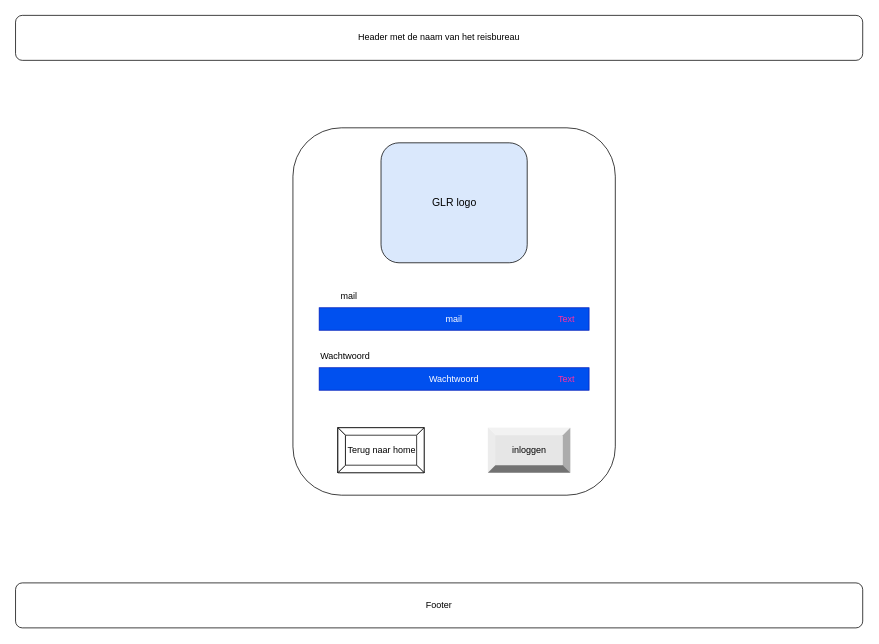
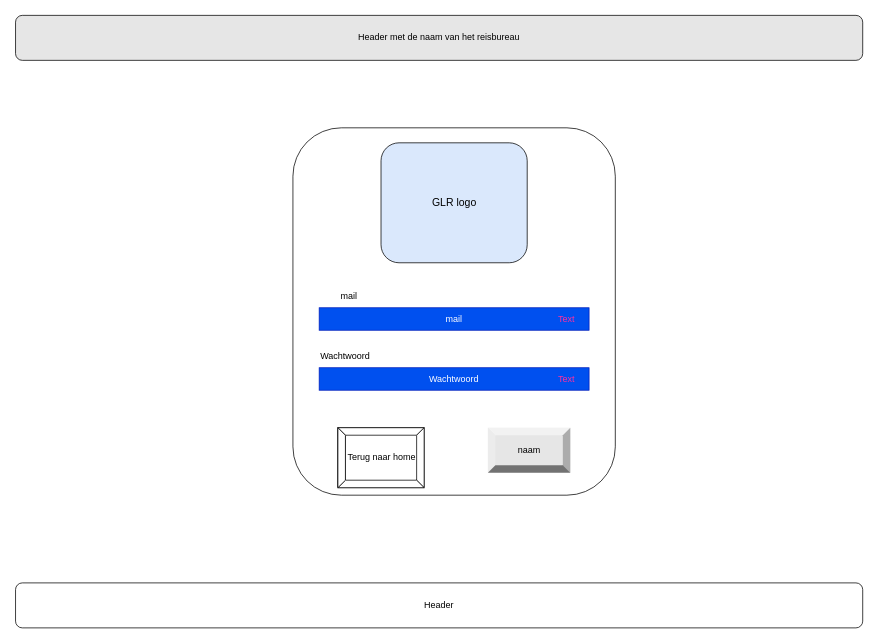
(439, 38) -> (439, 38)
(381, 450) -> (381, 458)
(530, 450) -> (530, 450)
(439, 606) -> (439, 606)
